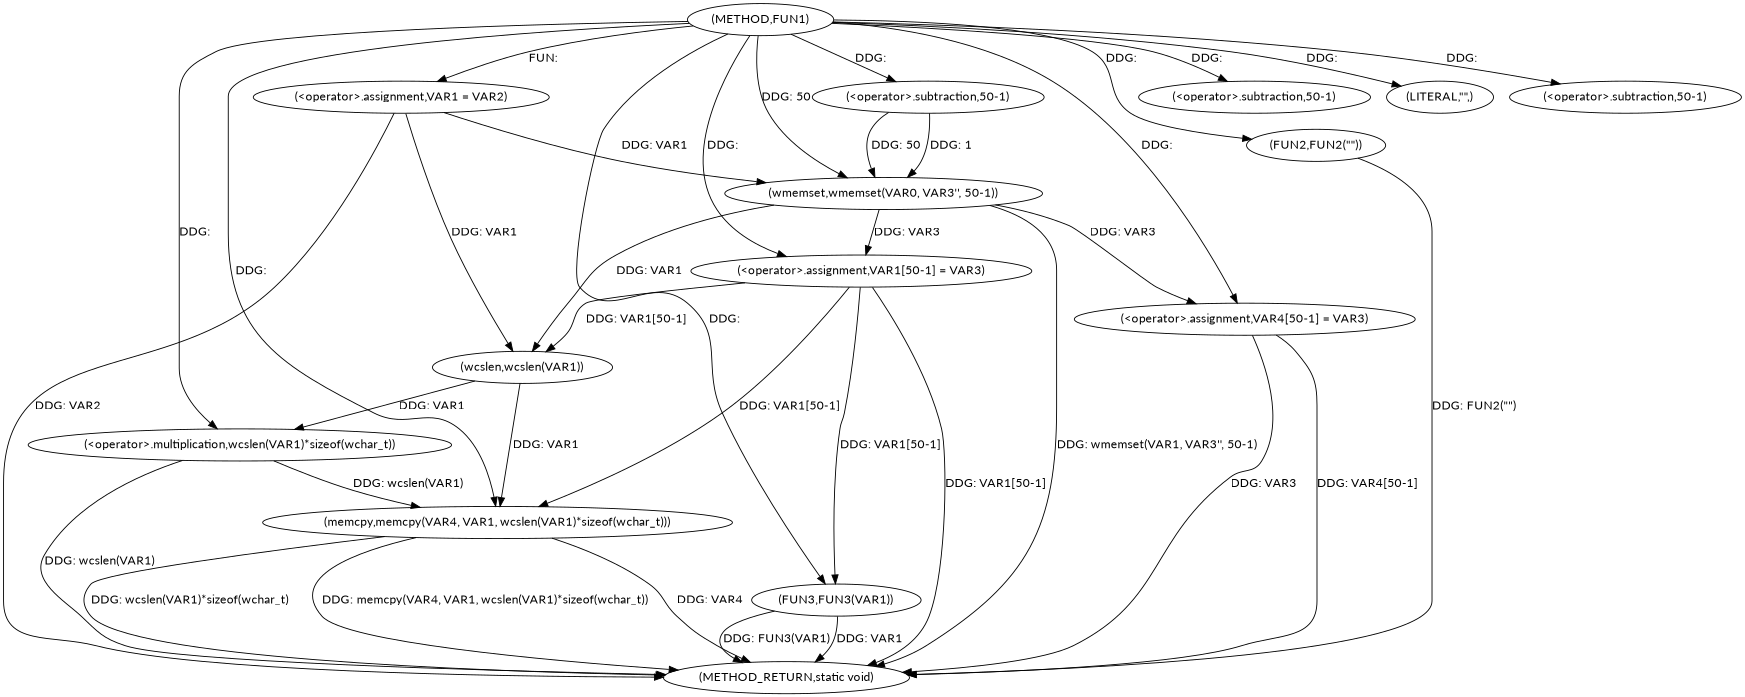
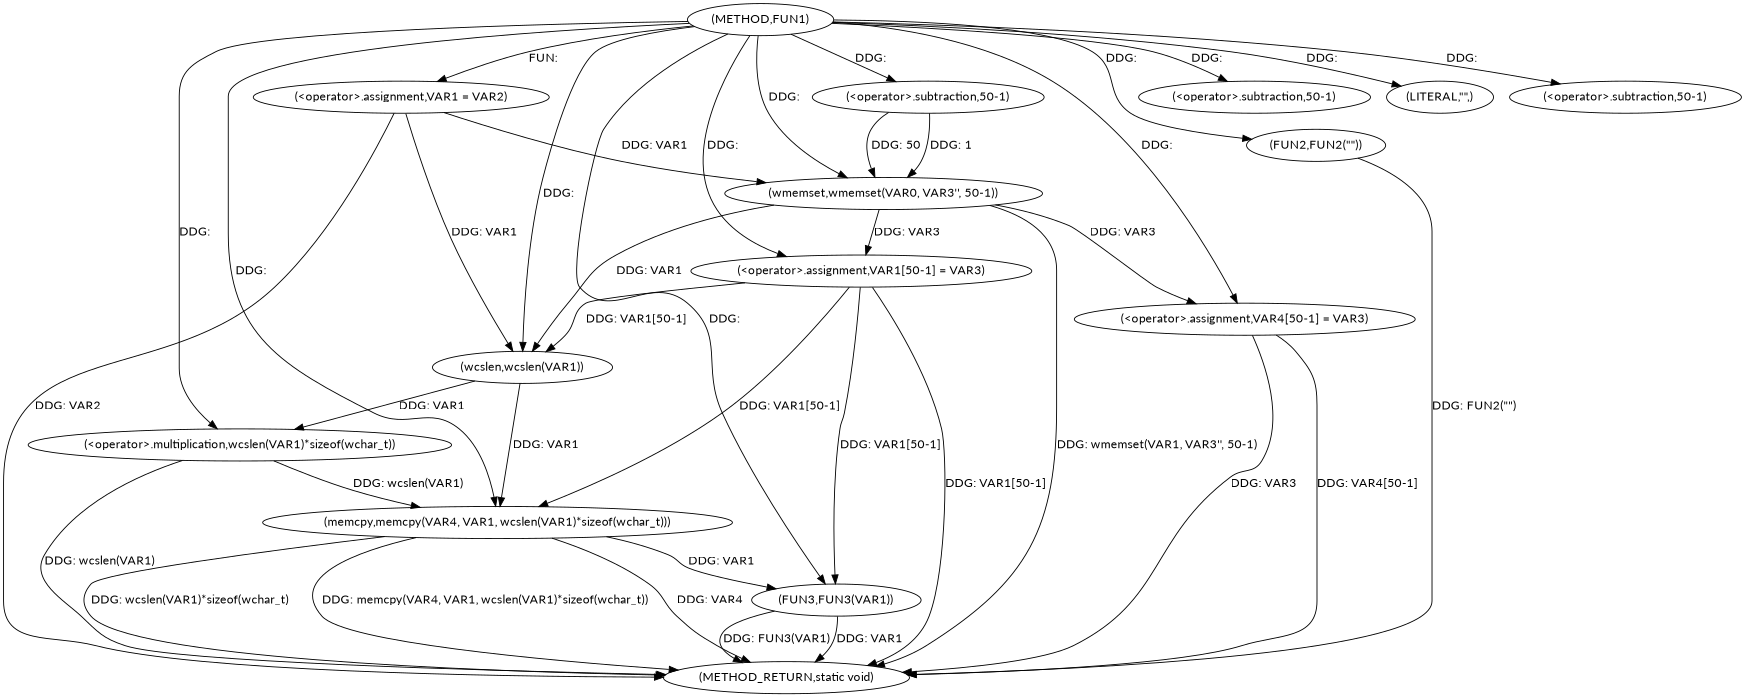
(786, 97) -> (786, 97)
none -> (556, 132)
none -> (685, 566)
